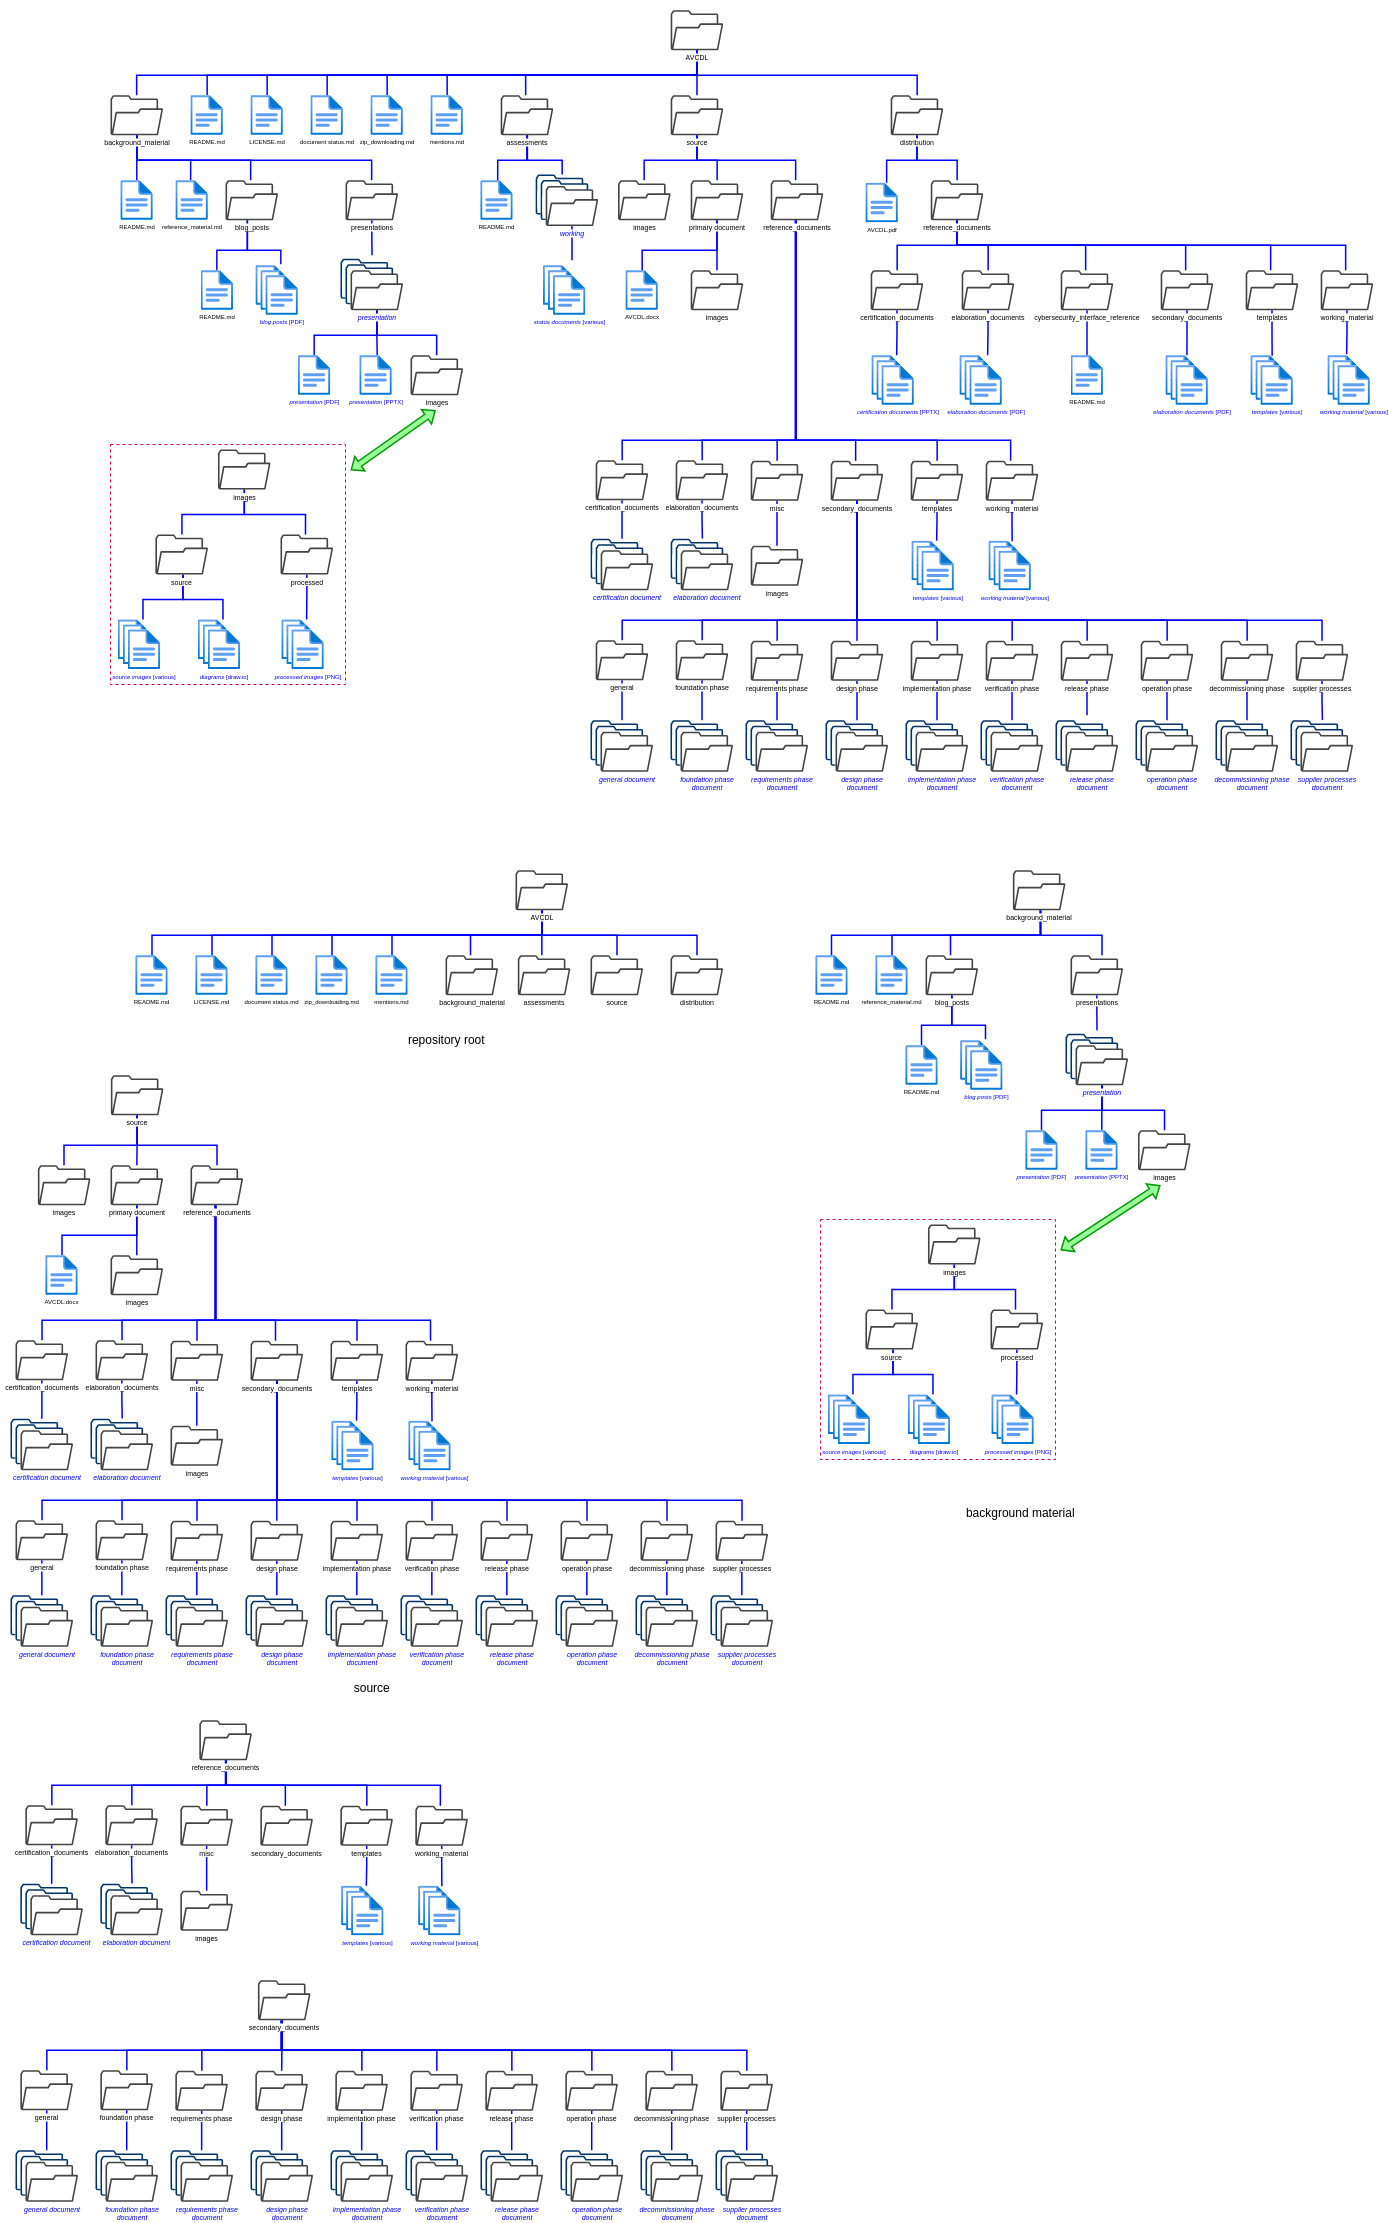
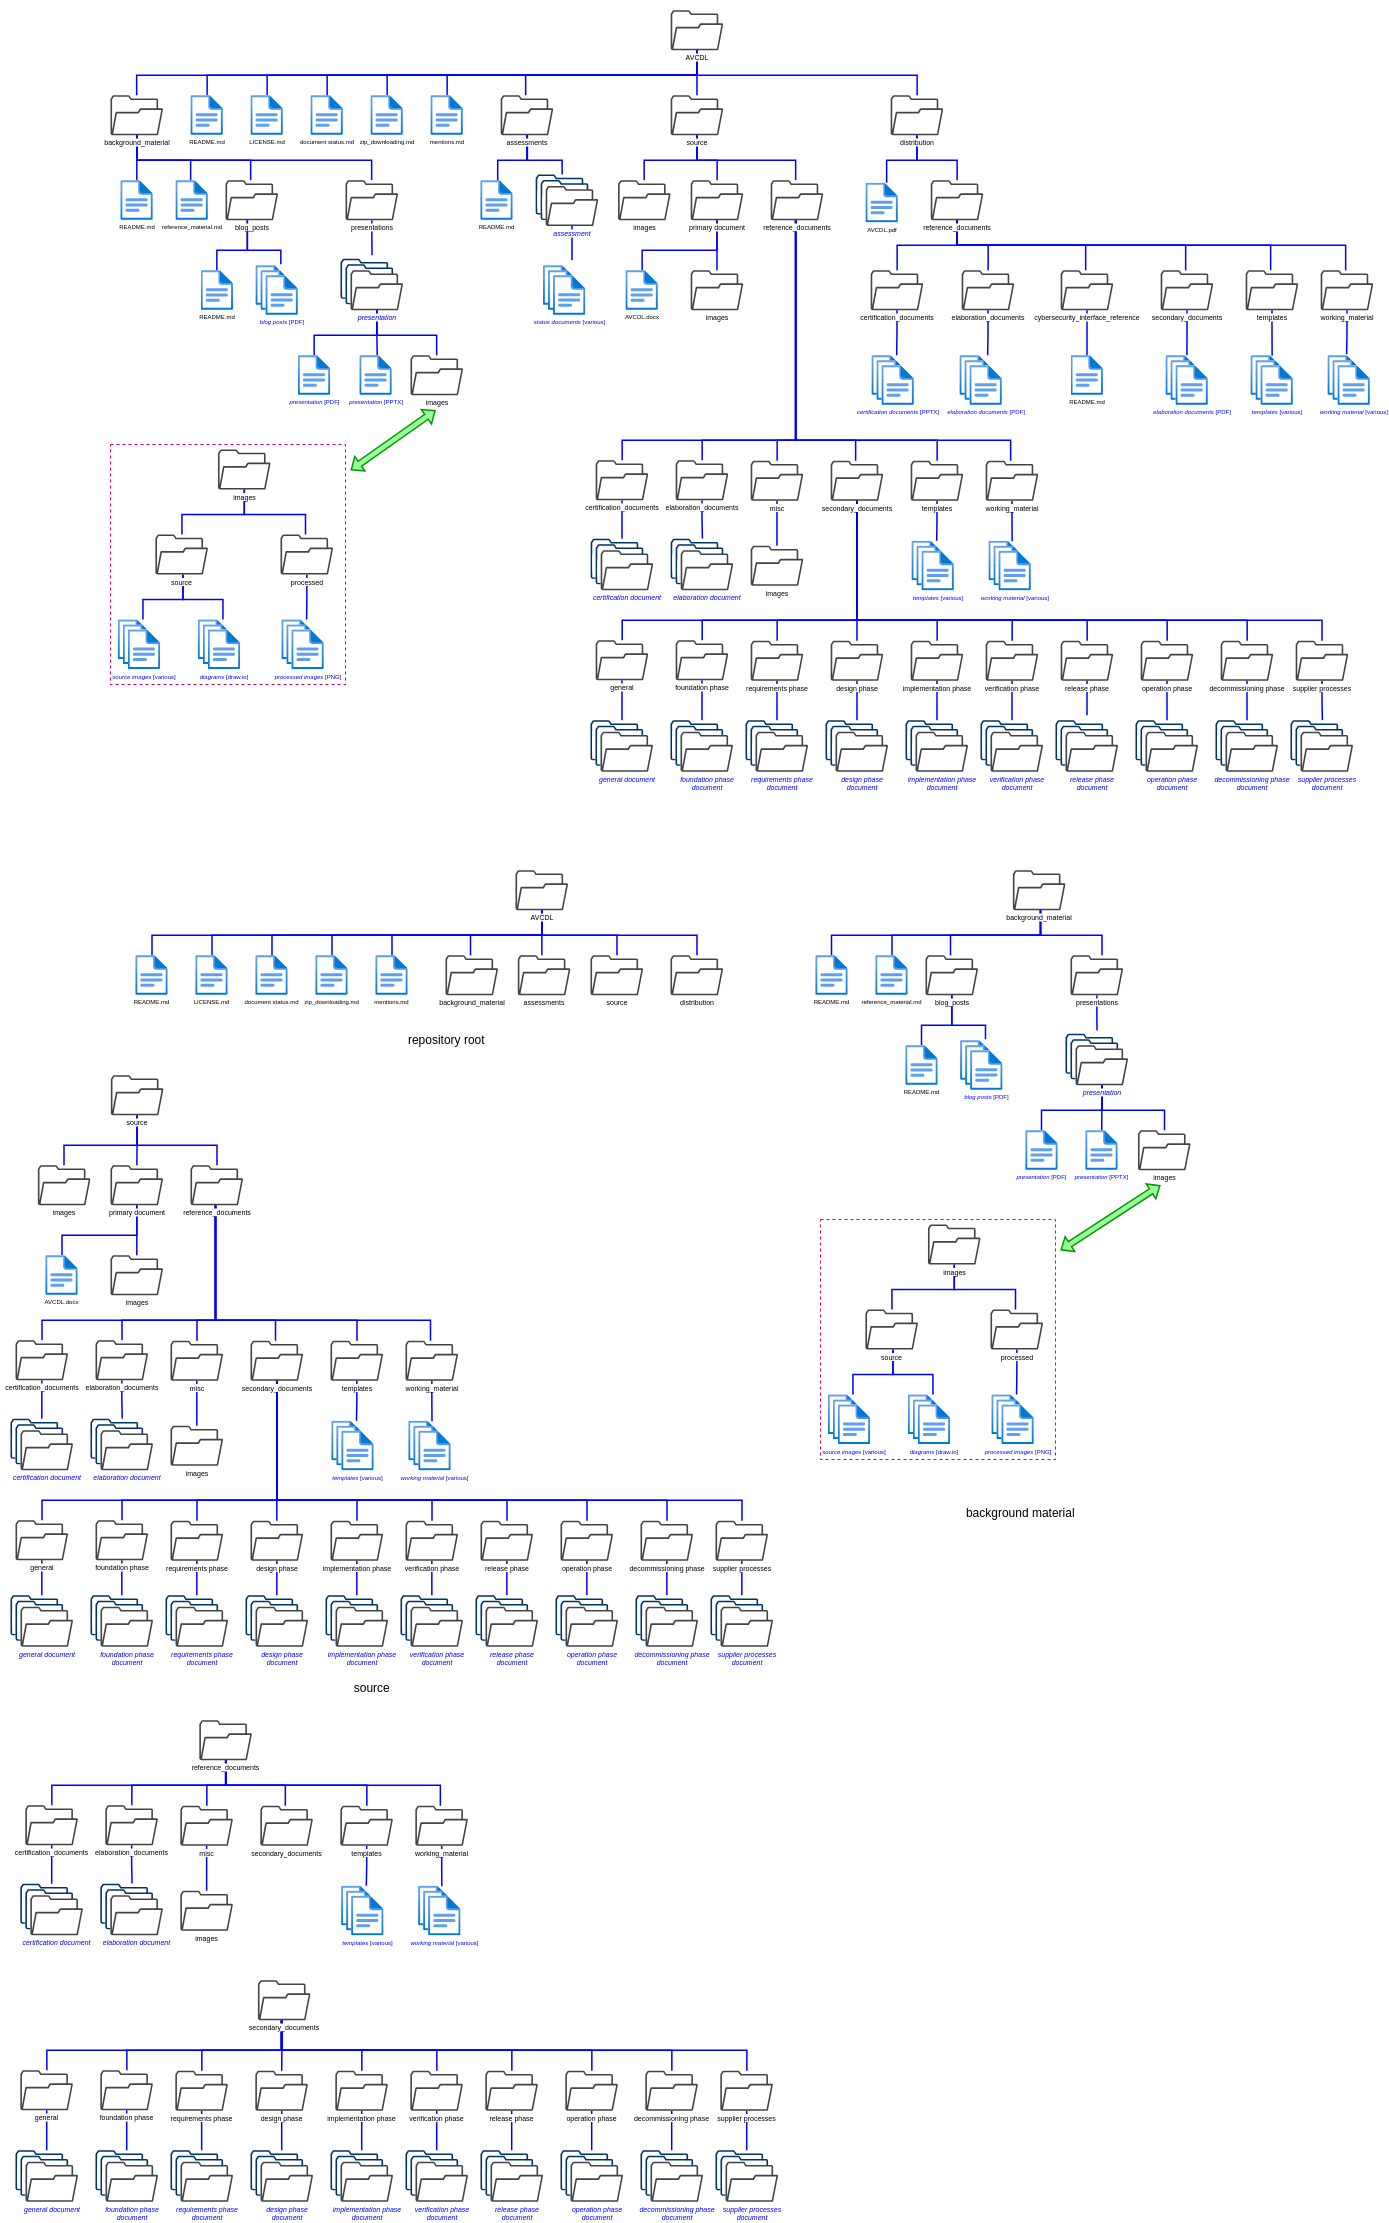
(572, 233) -> (572, 233)
